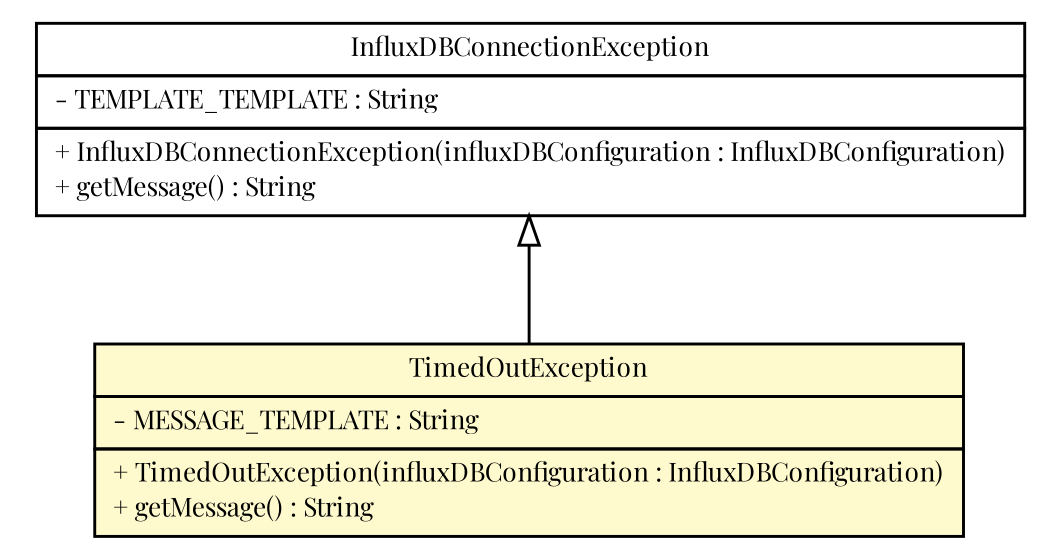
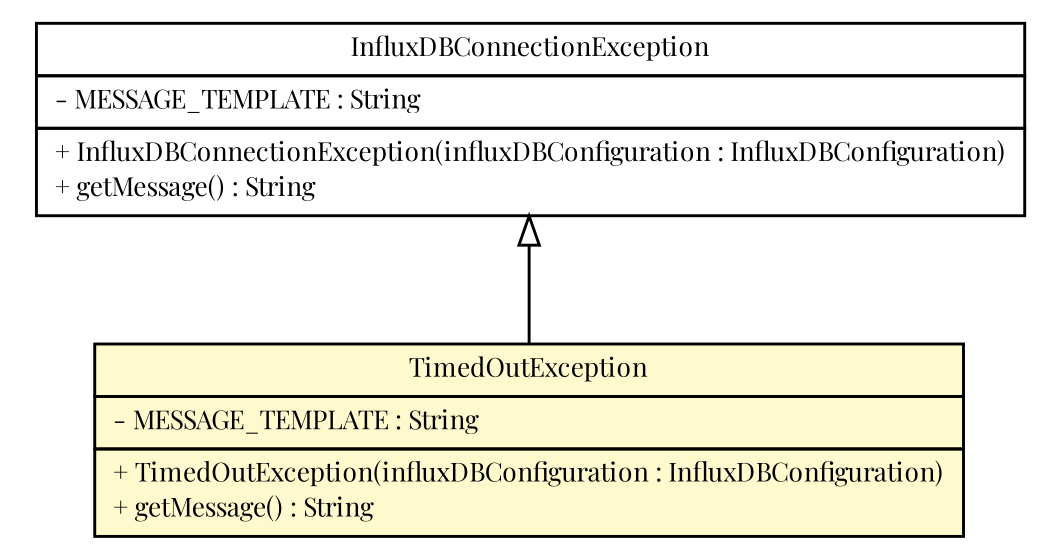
(246, 101) -> (238, 101)
